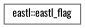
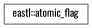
(42, 14) -> (46, 14)
